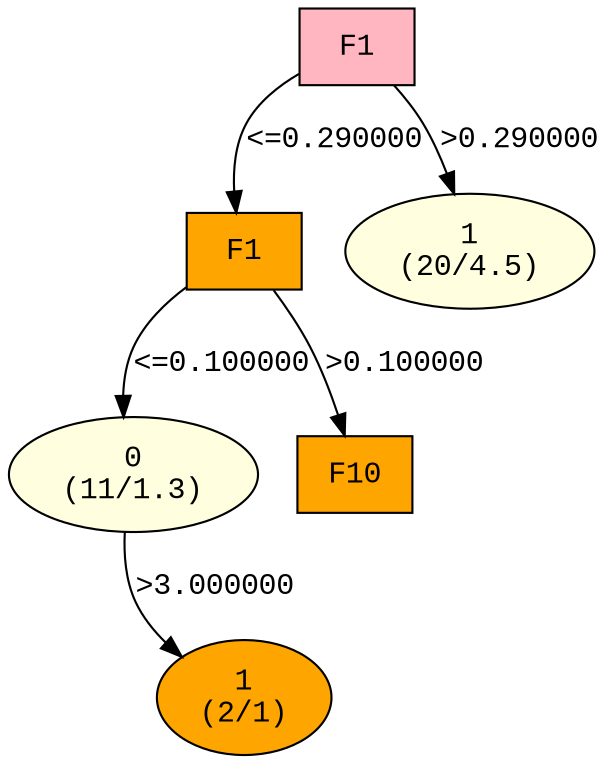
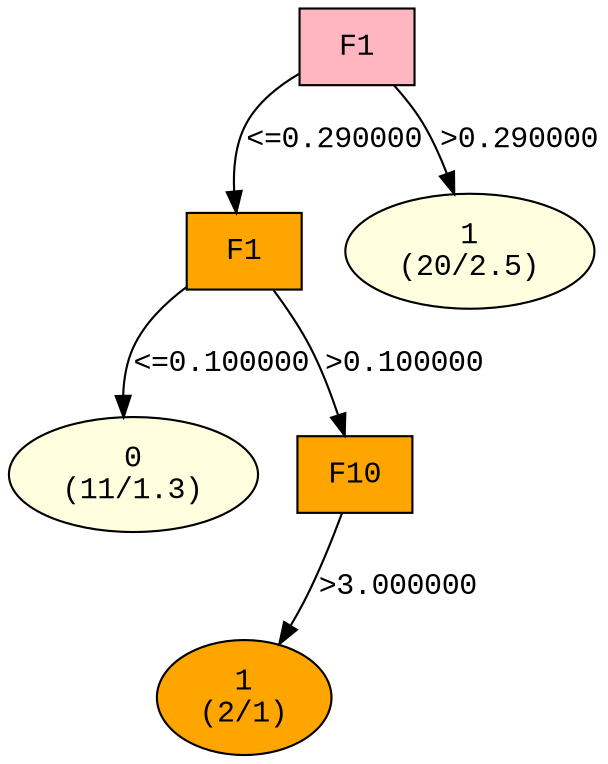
(470, 251) -> (470, 251)
(132, 592) -> (319, 570)
